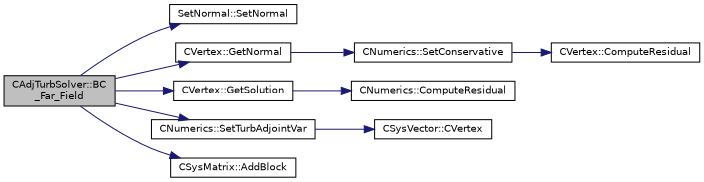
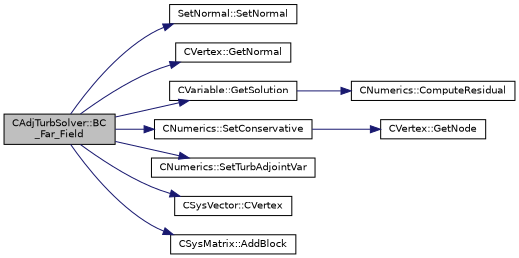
(317, 53) -> (130, 129)
(626, 53) -> (433, 129)
(233, 91) -> (233, 91)
(340, 129) -> (123, 173)
